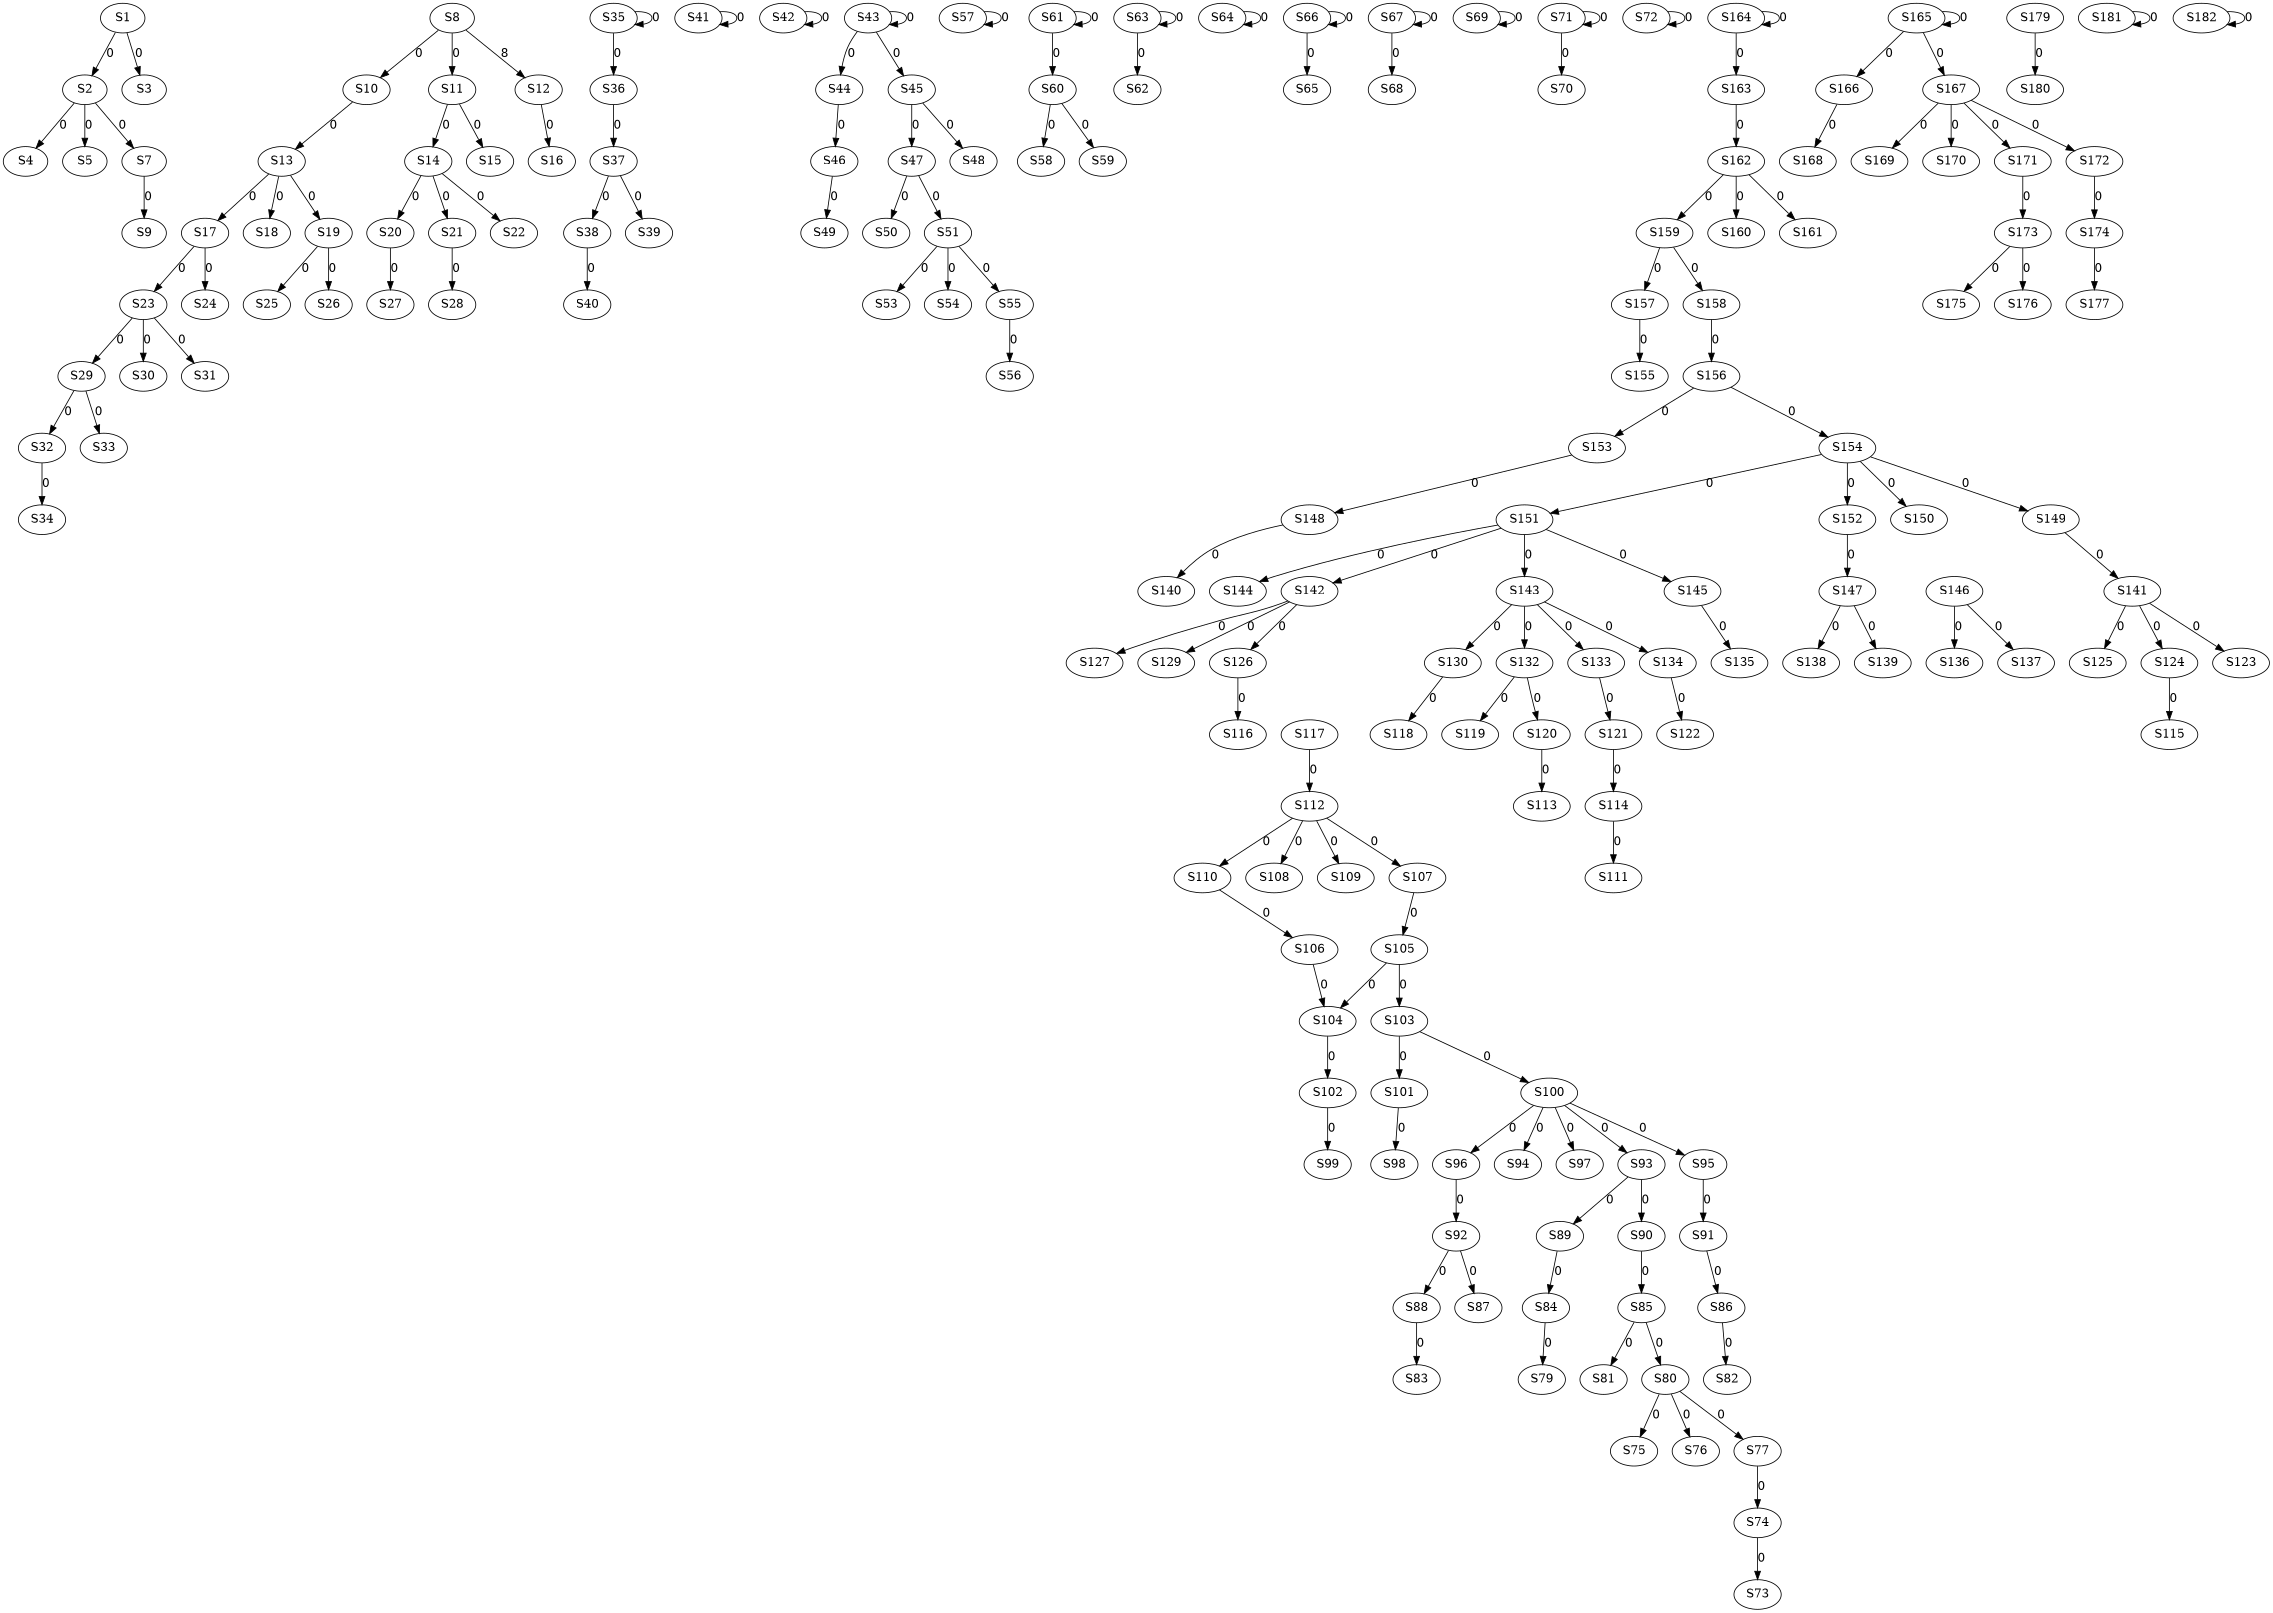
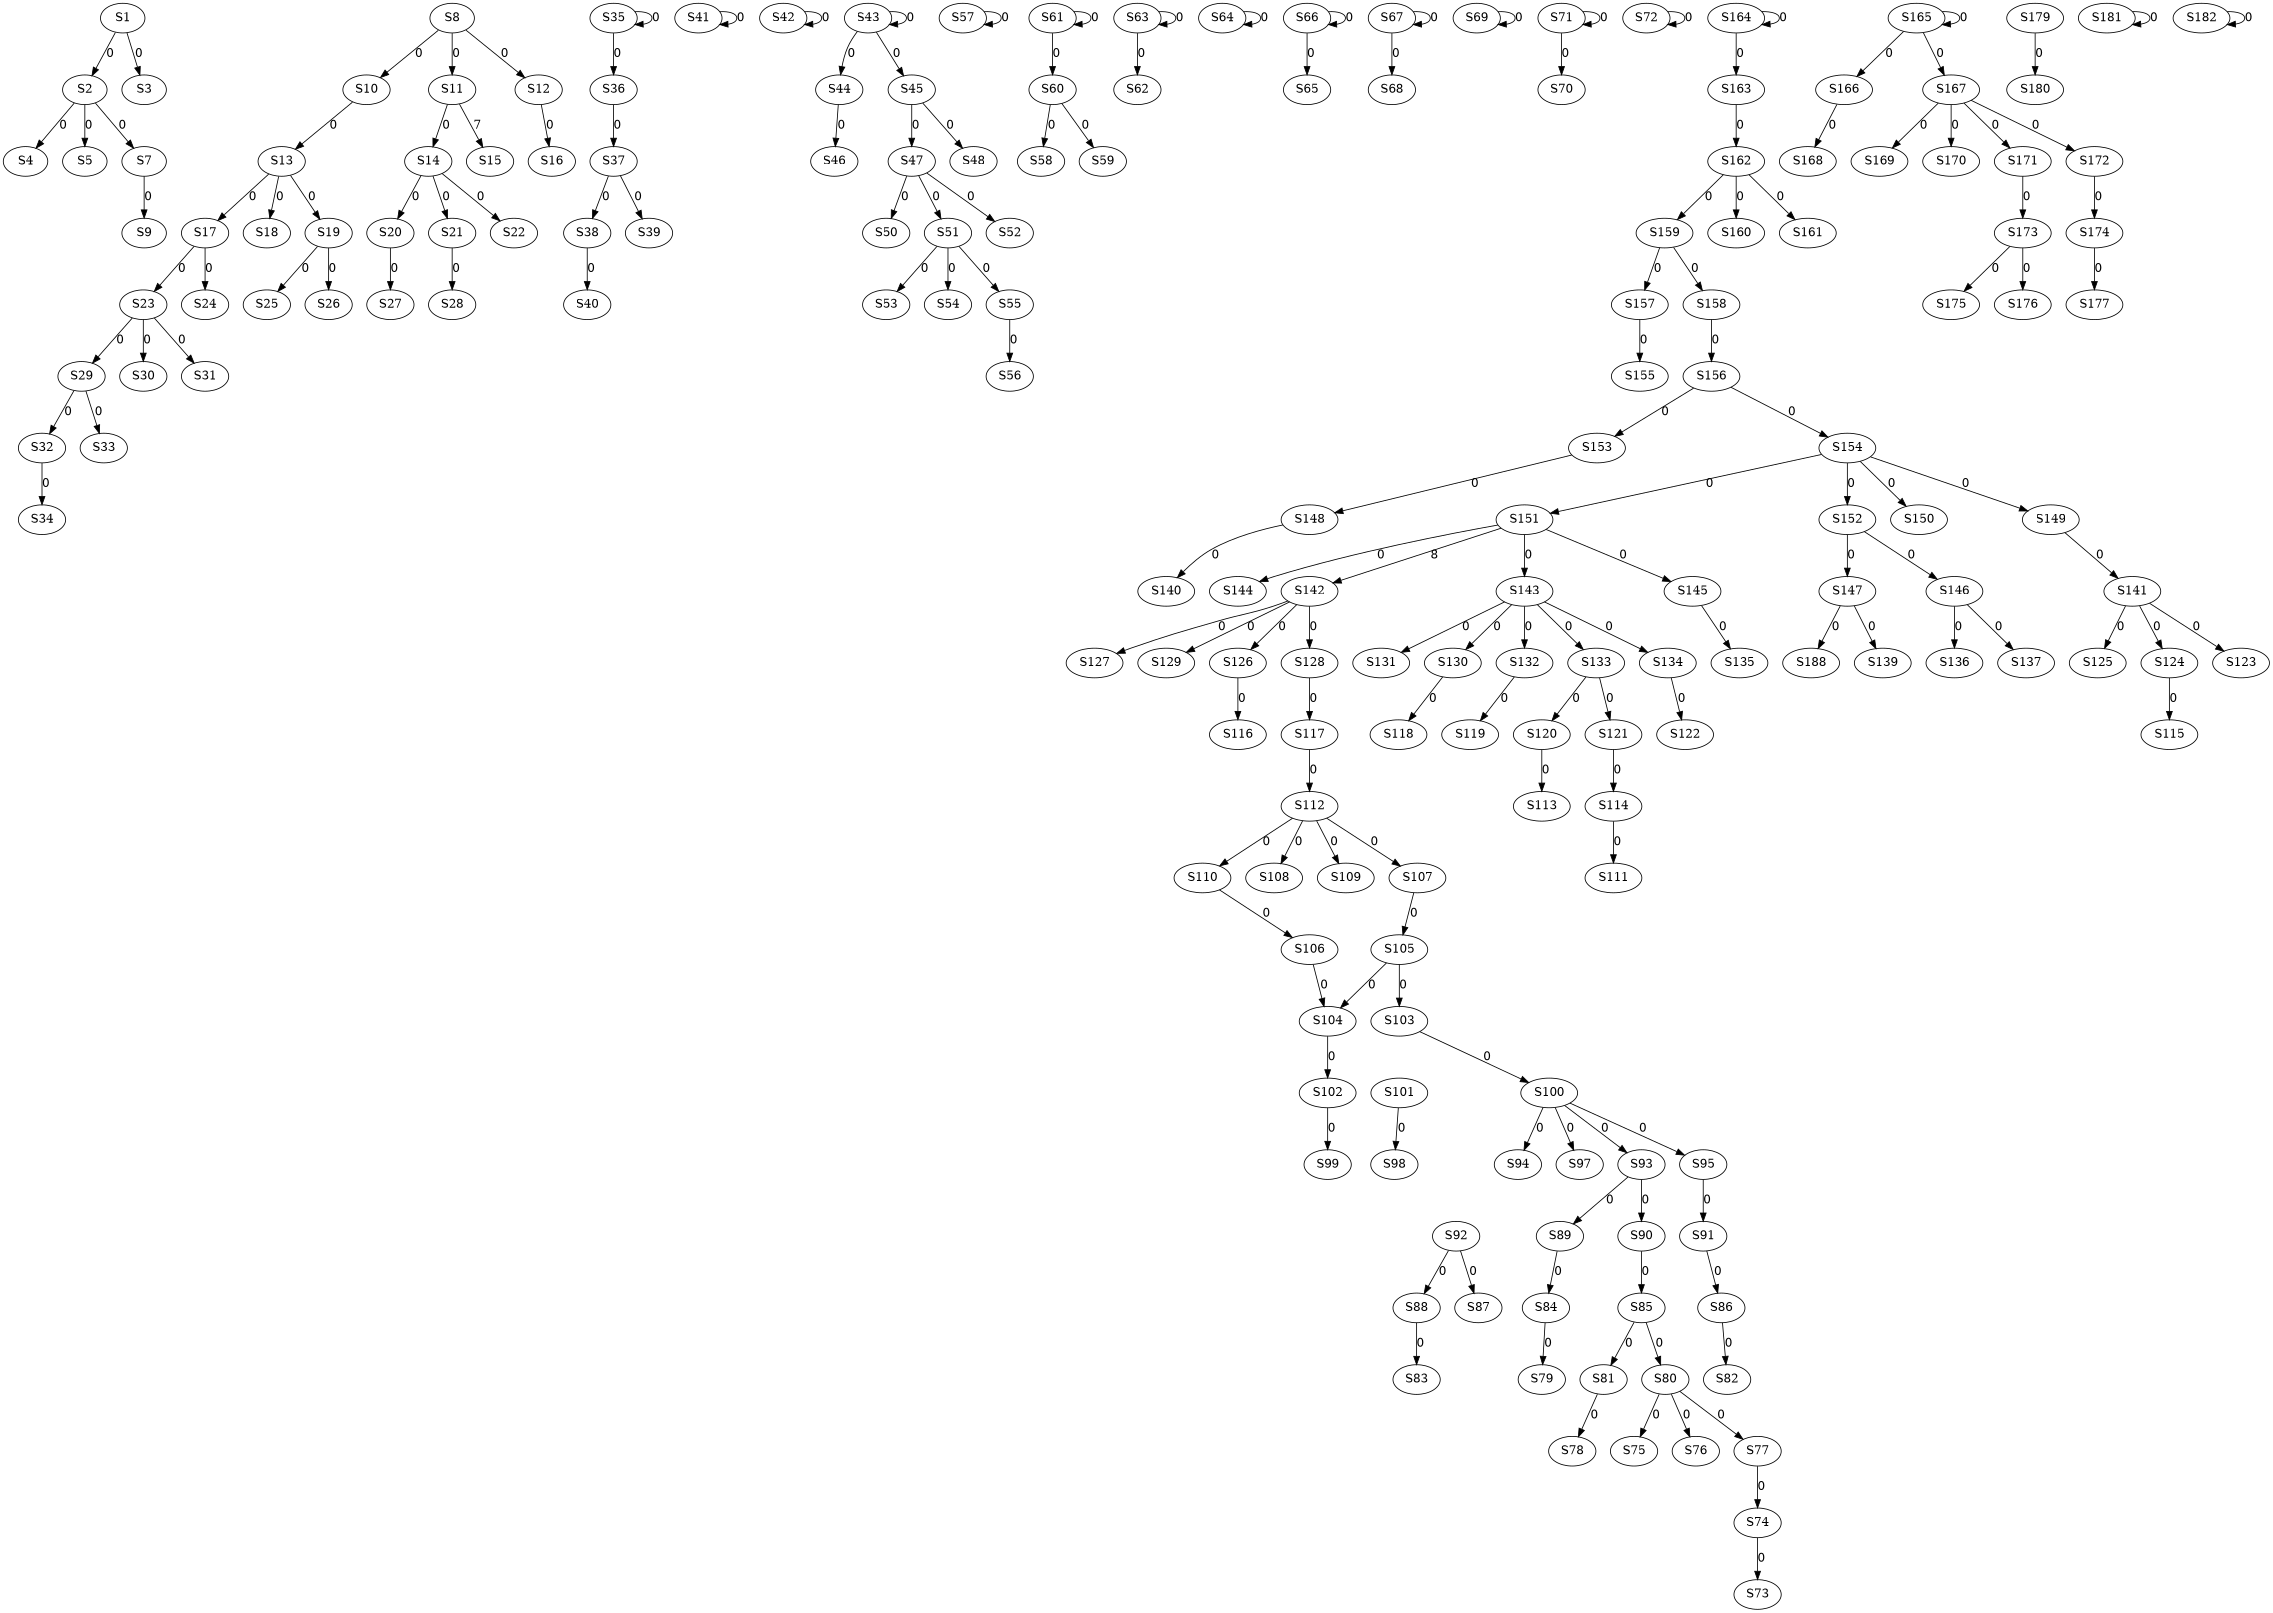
(505, 54) -> (505, 54)
(478, 126) -> (478, 126)
(824, 233) -> none
none -> (1010, 233)
none -> (1897, 553)
(1435, 556) -> (1435, 556)
none -> (1310, 663)
none -> (1381, 663)
(1811, 663) -> (1811, 663)
(1531, 695) -> (1572, 696)
(1399, 1053) -> none
(1456, 1165) -> none
none -> (1572, 1451)
